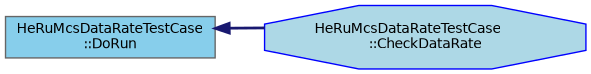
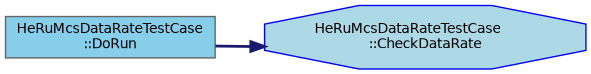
(247, 28) -> (233, 46)
